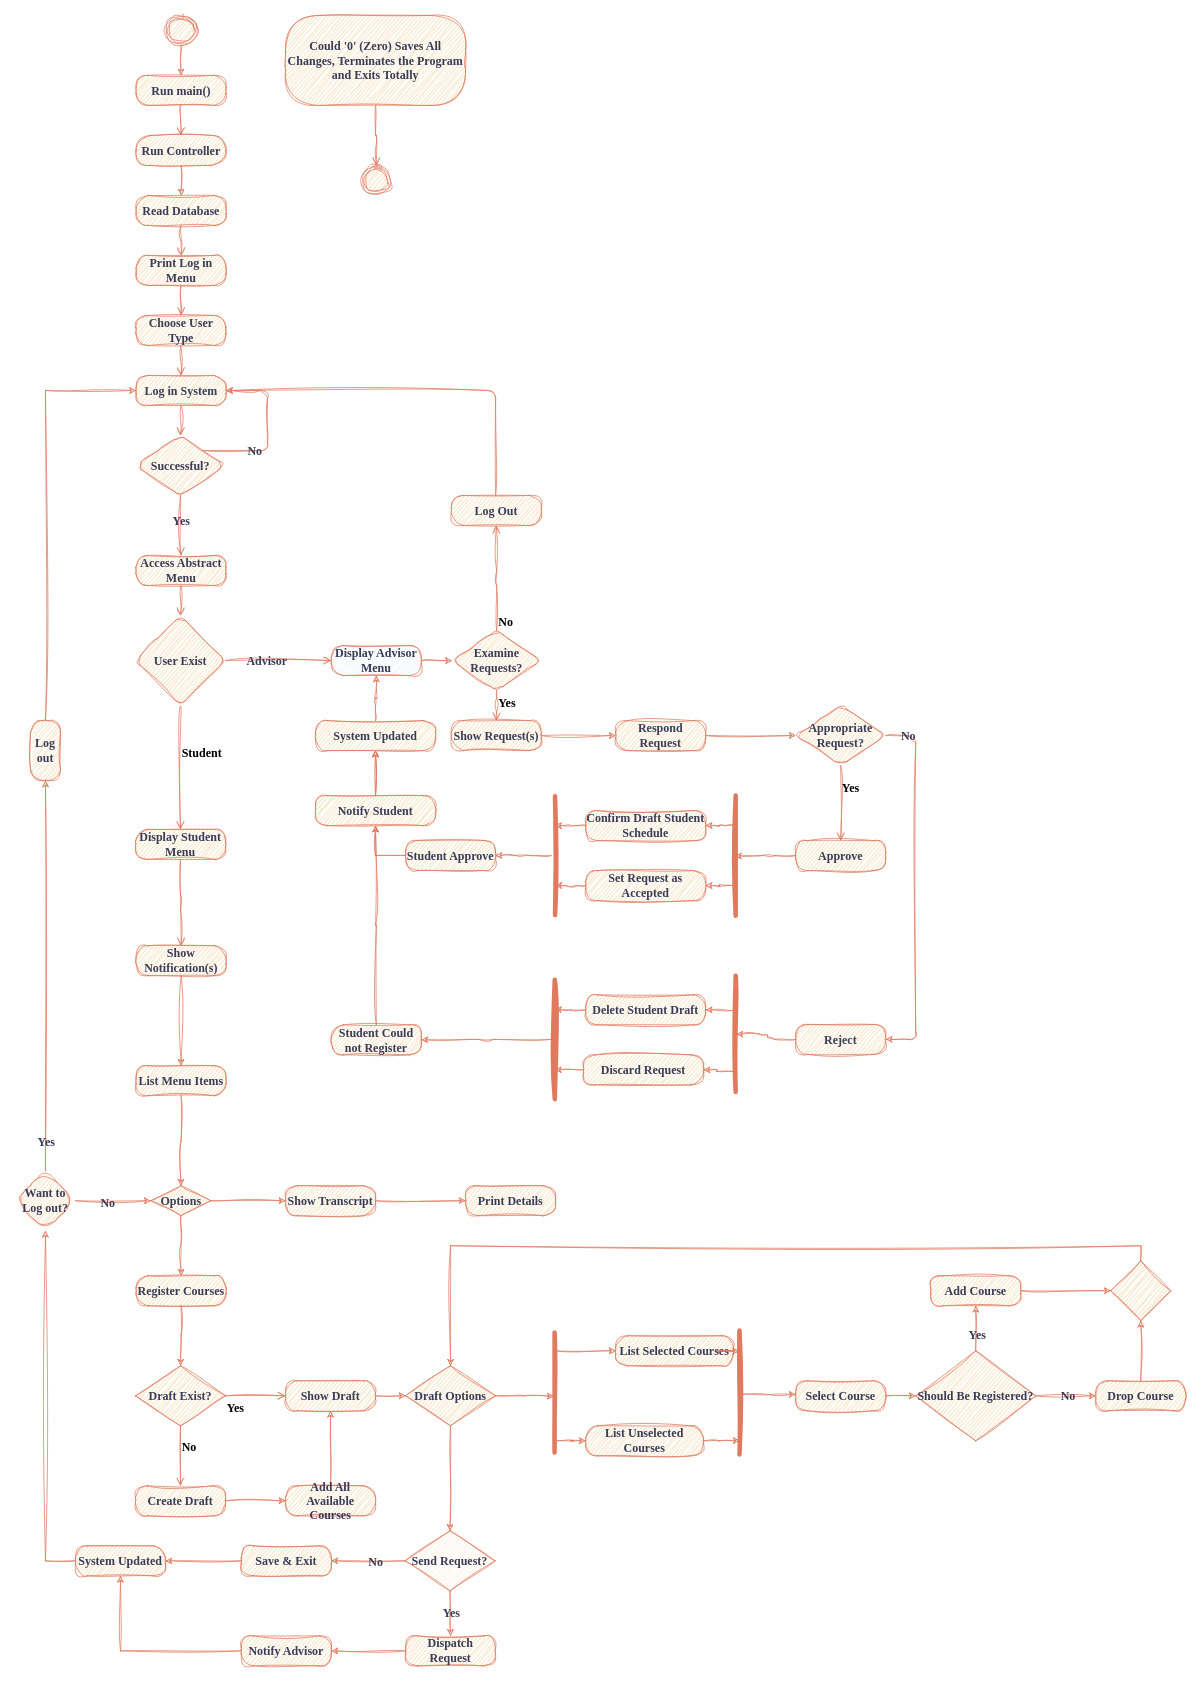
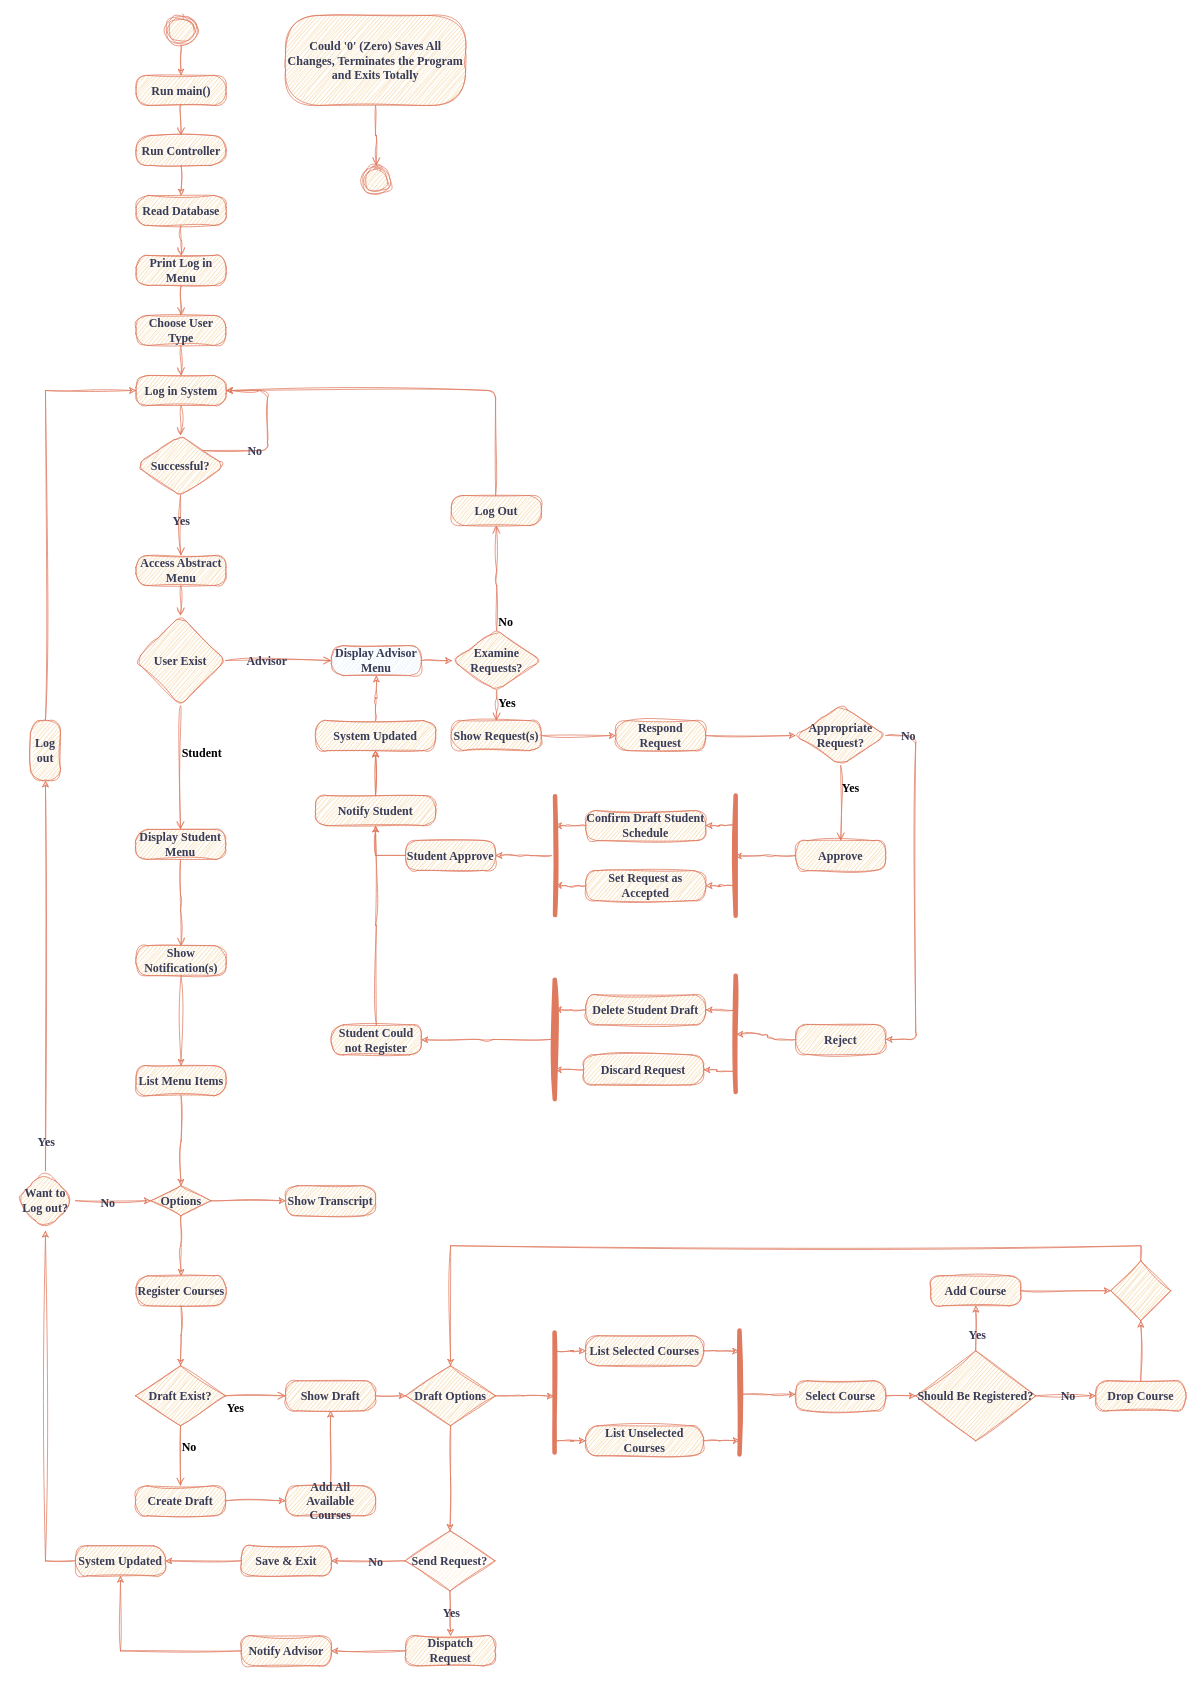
(418, 1200) -> none
(510, 1200) -> none
(674, 1350) -> (644, 1350)
